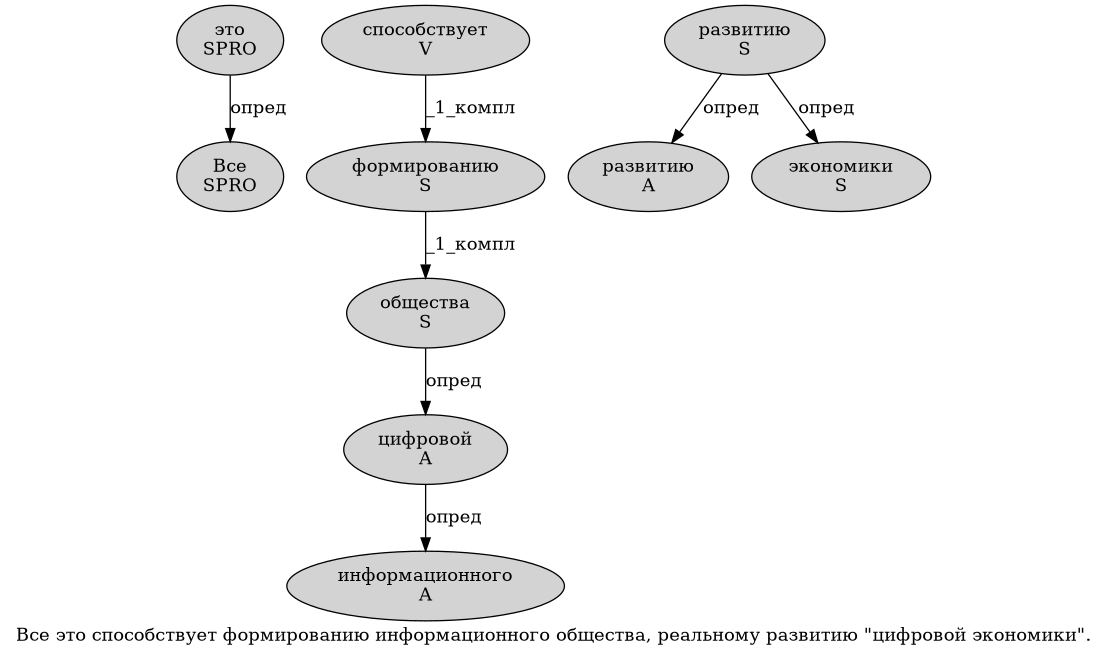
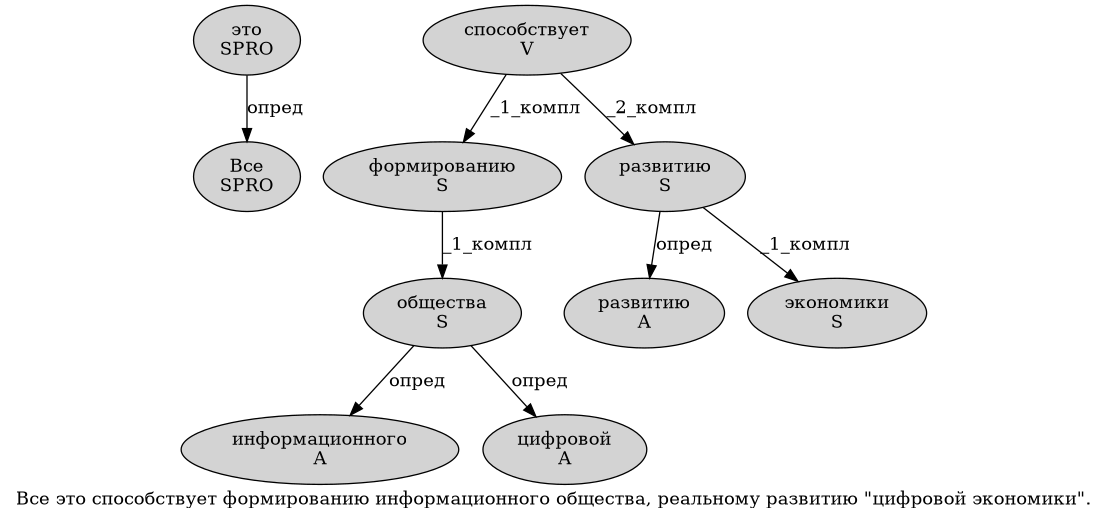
none -> (593, 104)
(826, 108) -> (806, 245)
(426, 511) -> (386, 376)
